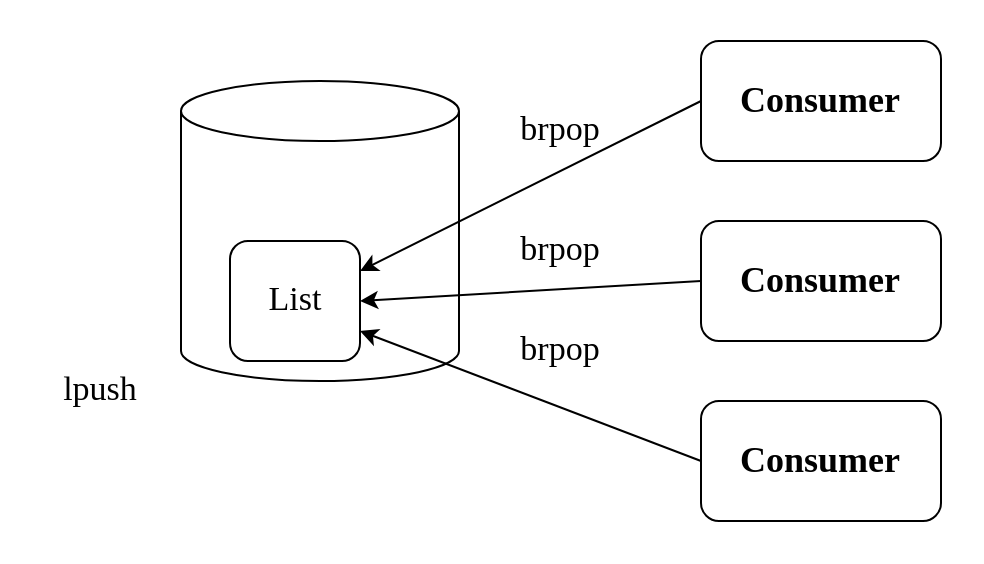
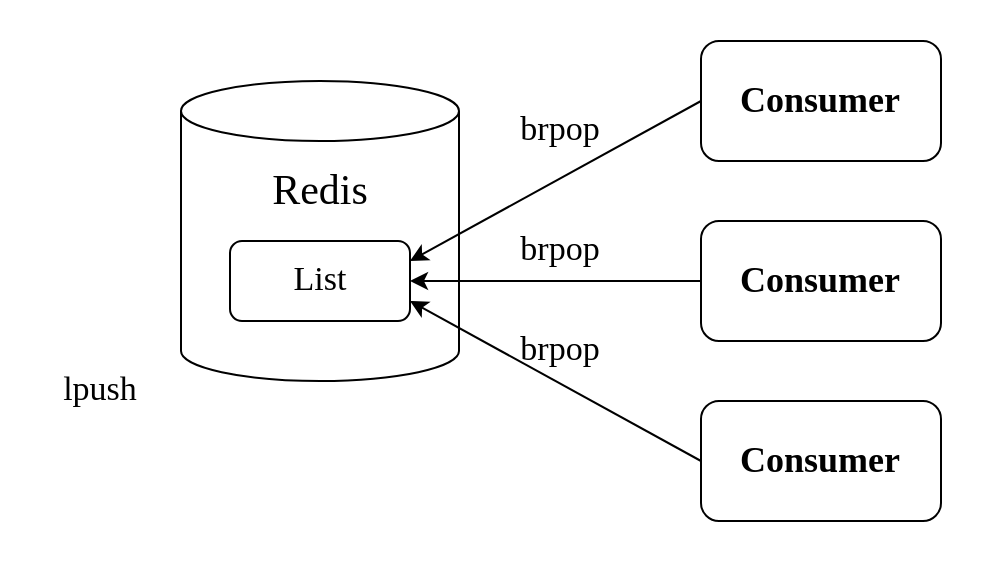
none -> (320, 191)
(295, 301) -> (320, 281)
